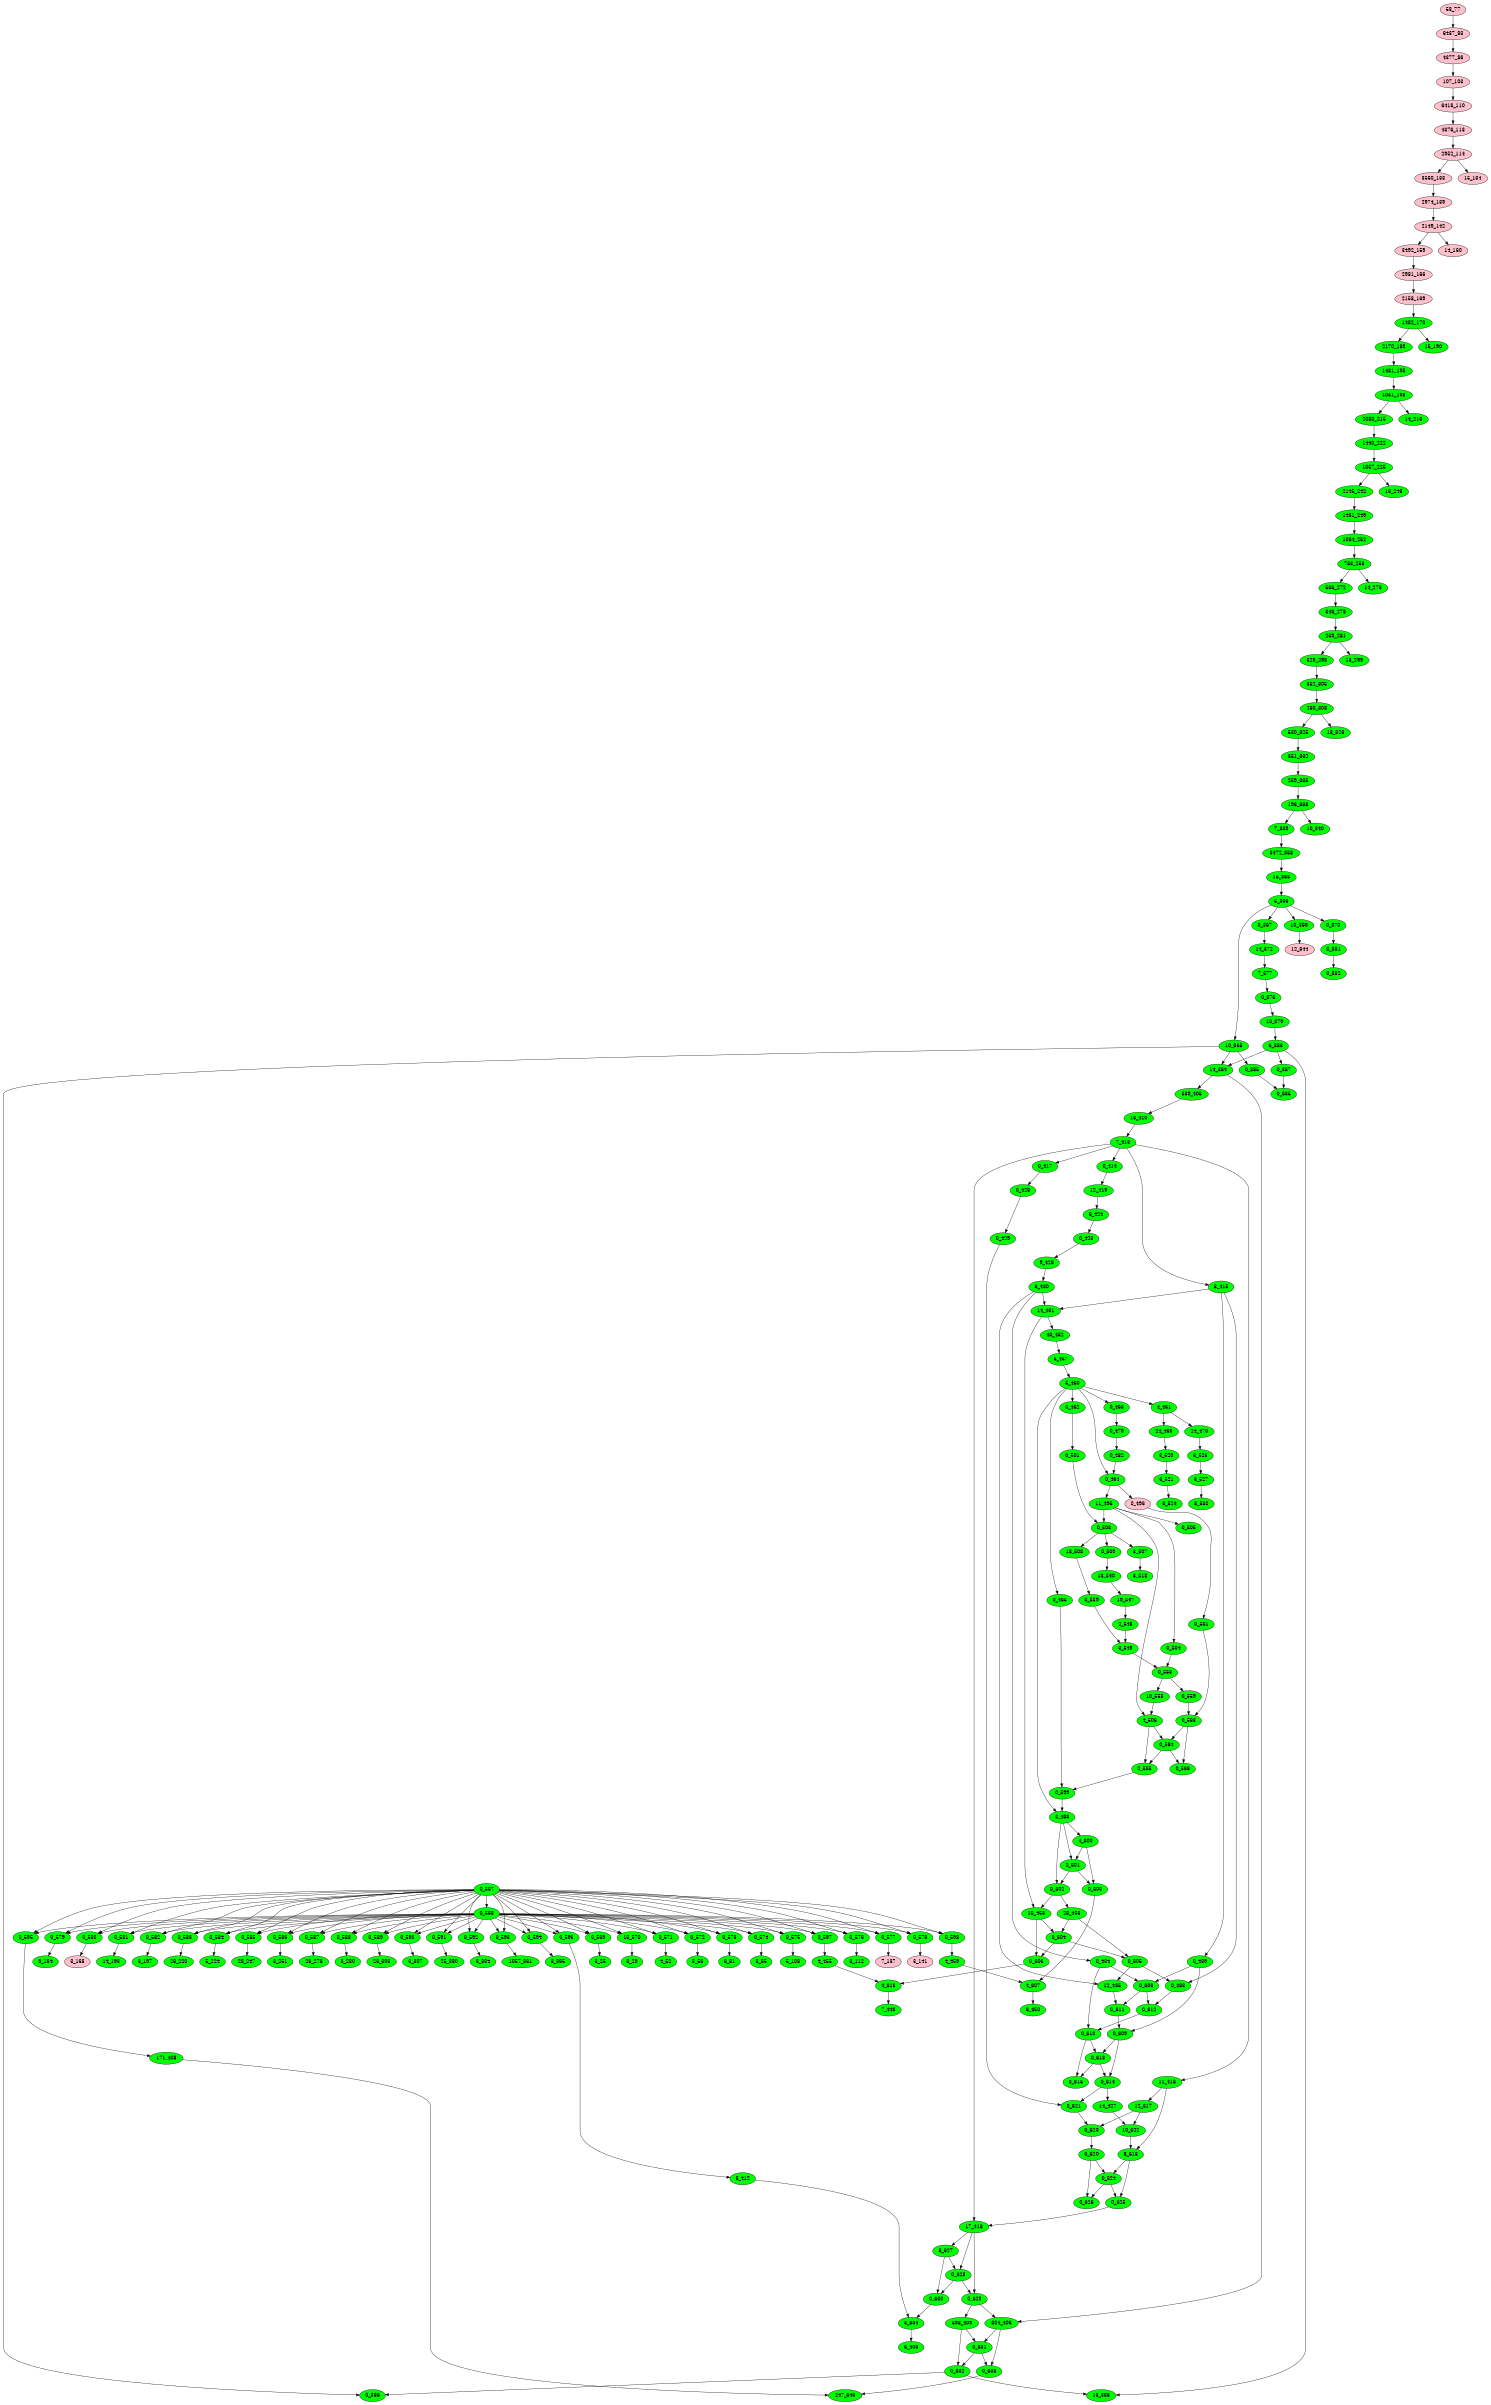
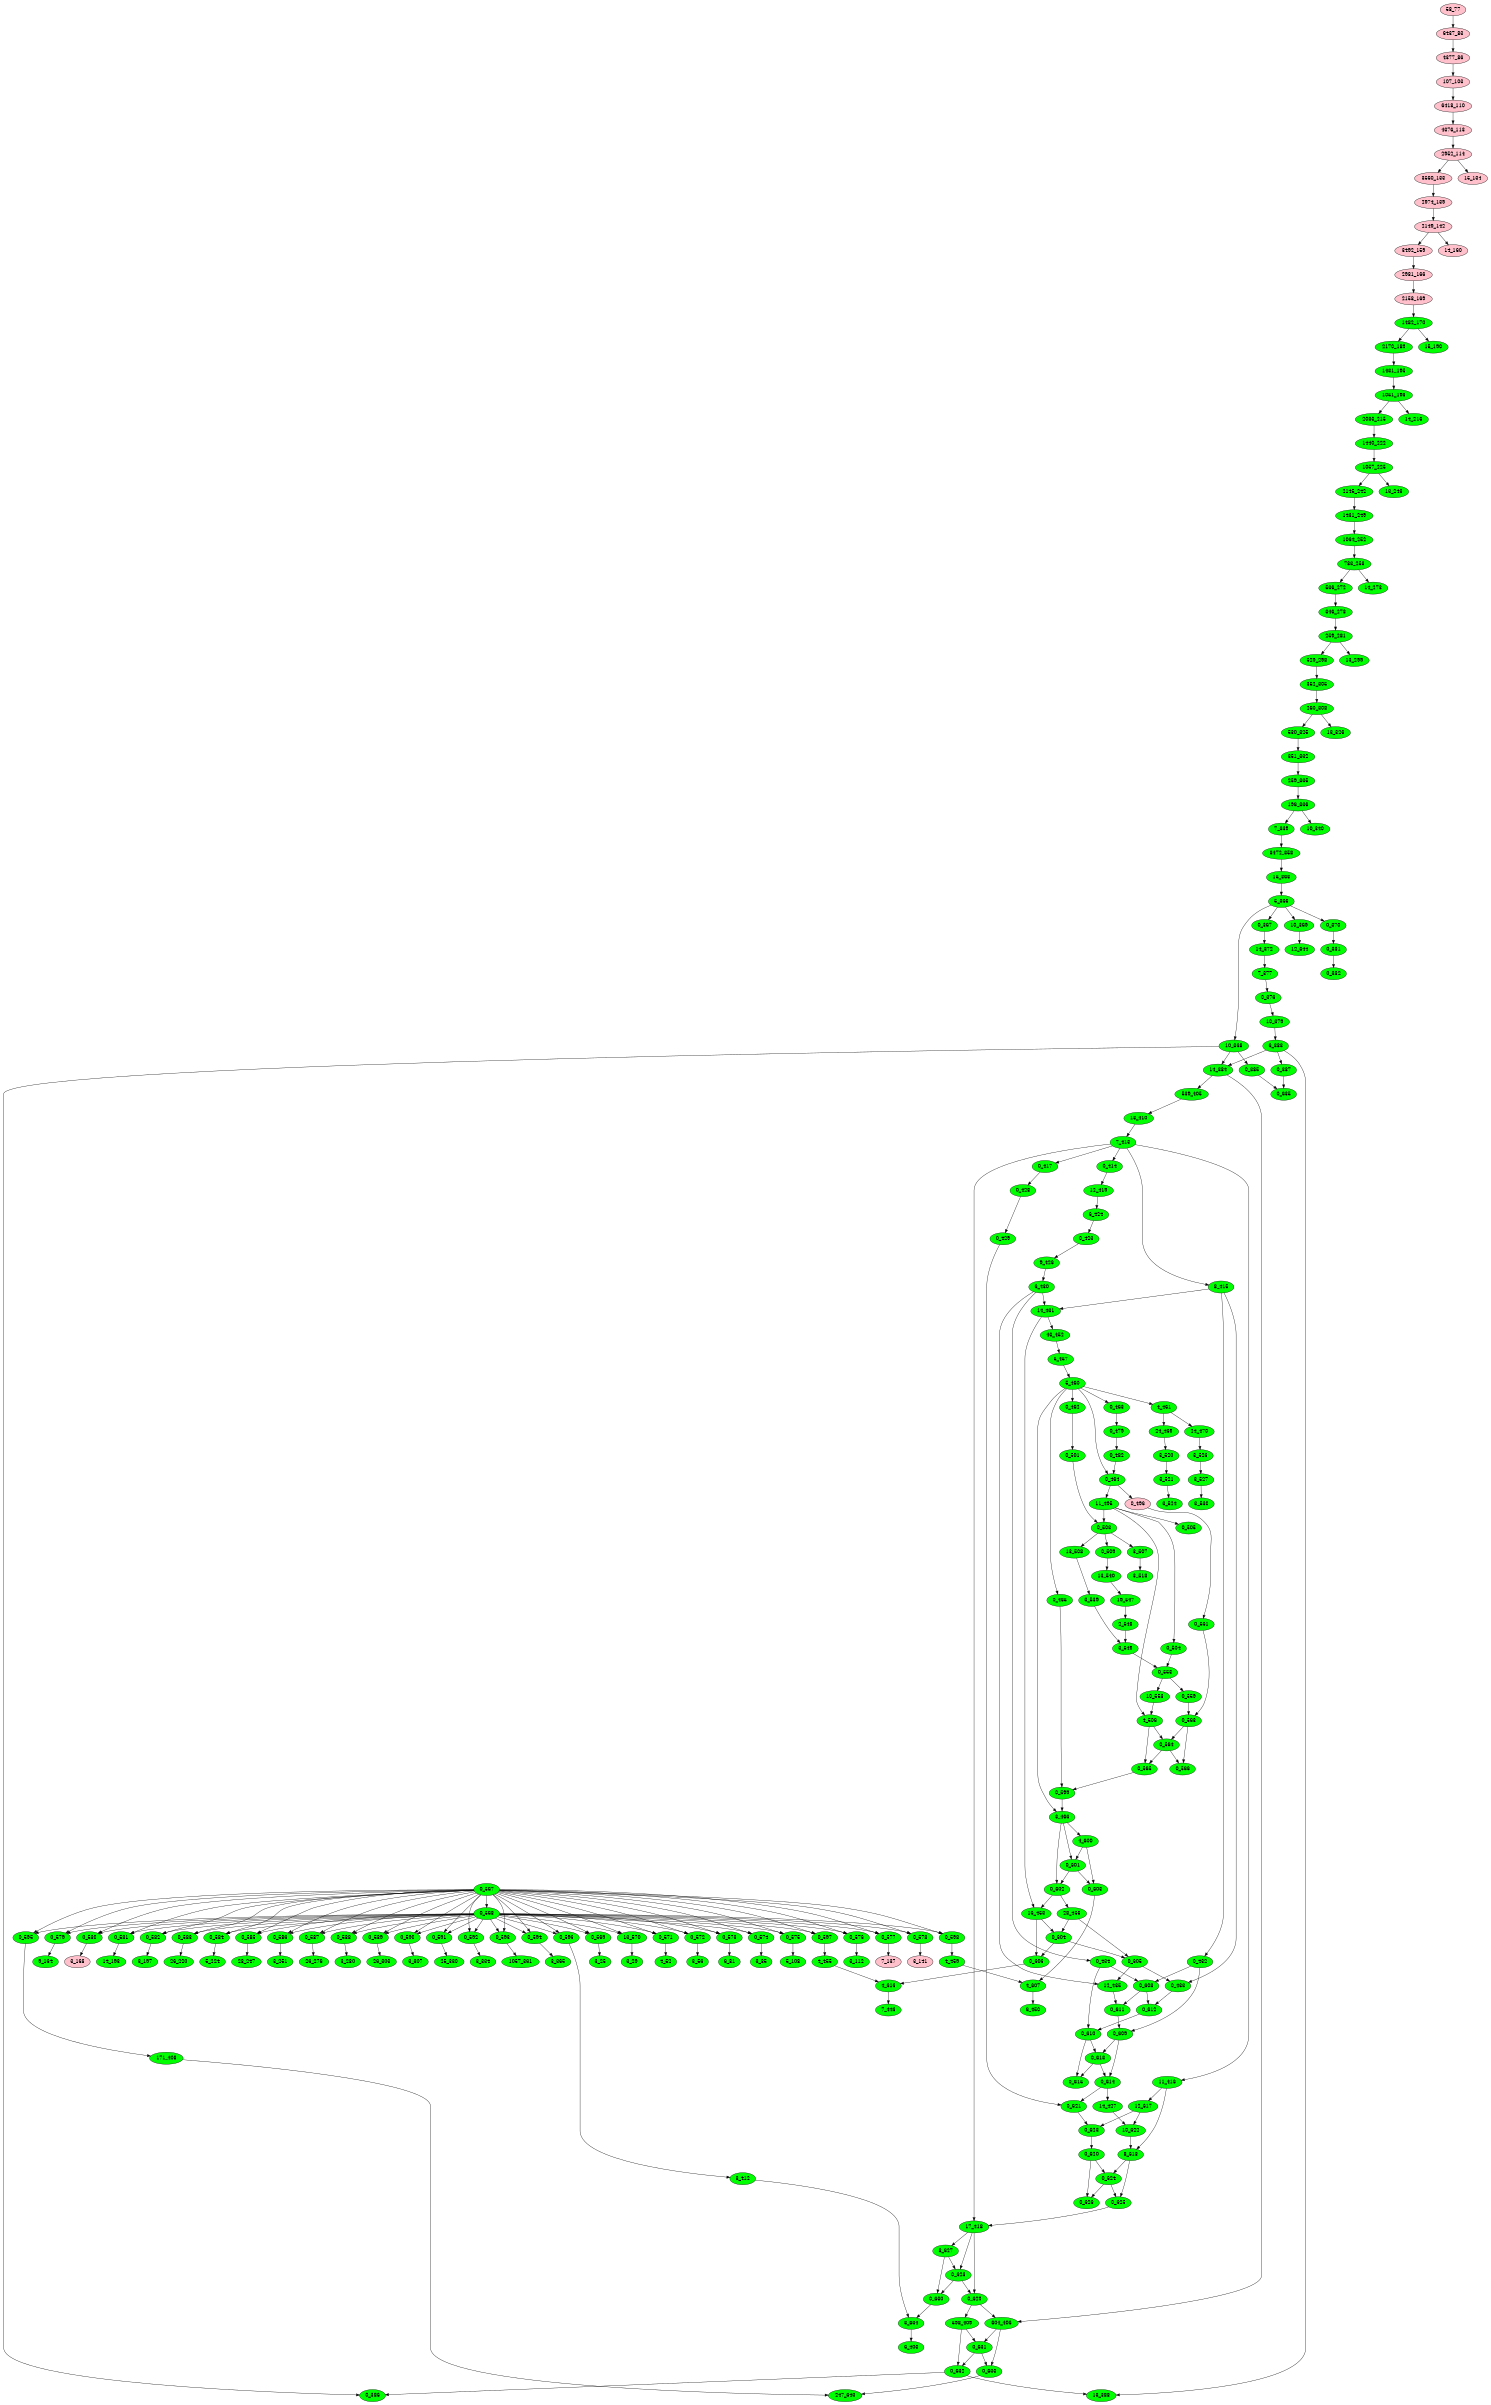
(1300, 950) -> (1300, 950)
(1200, 1962) -> (1200, 1962)
